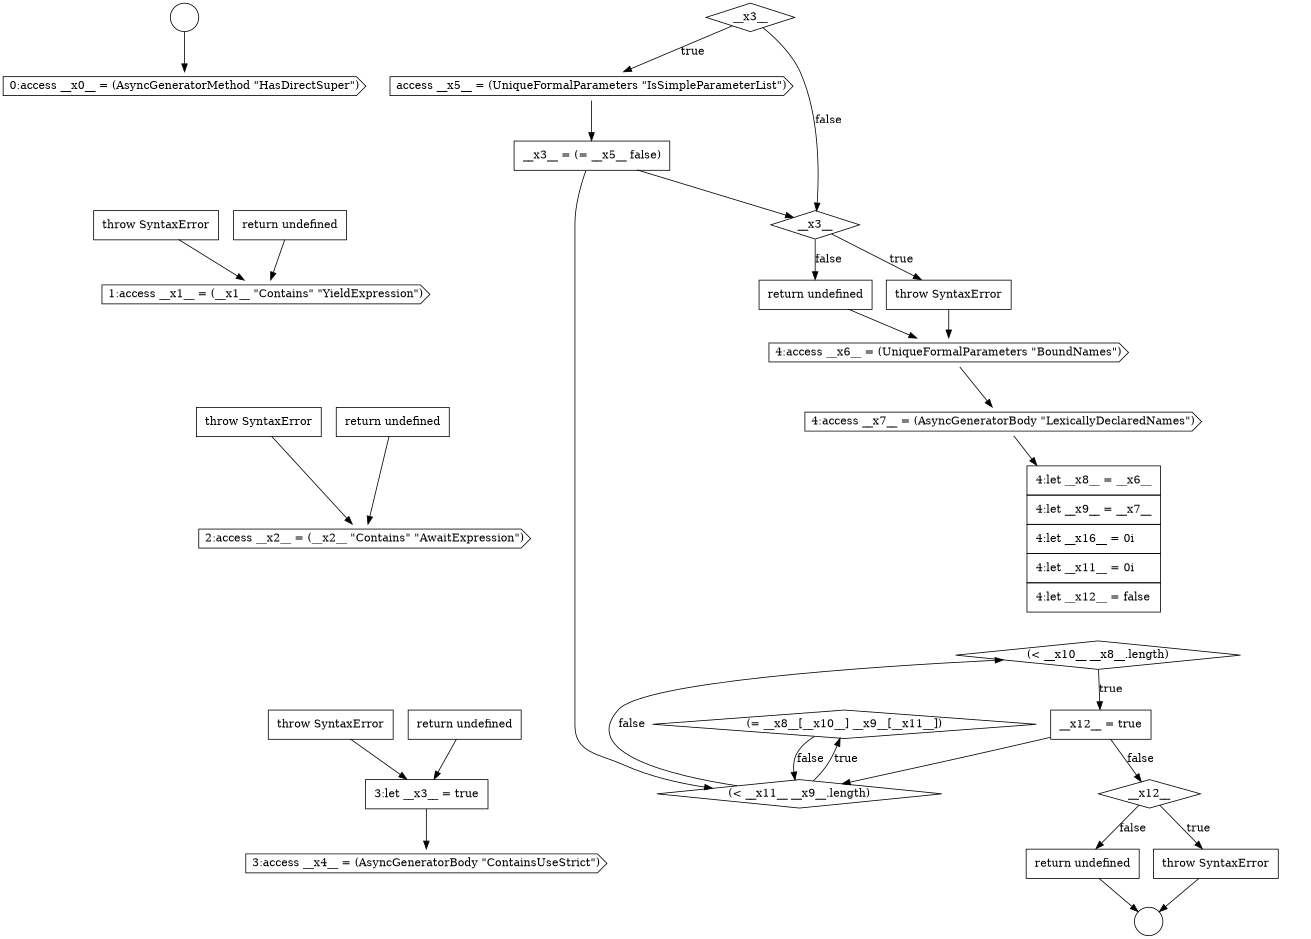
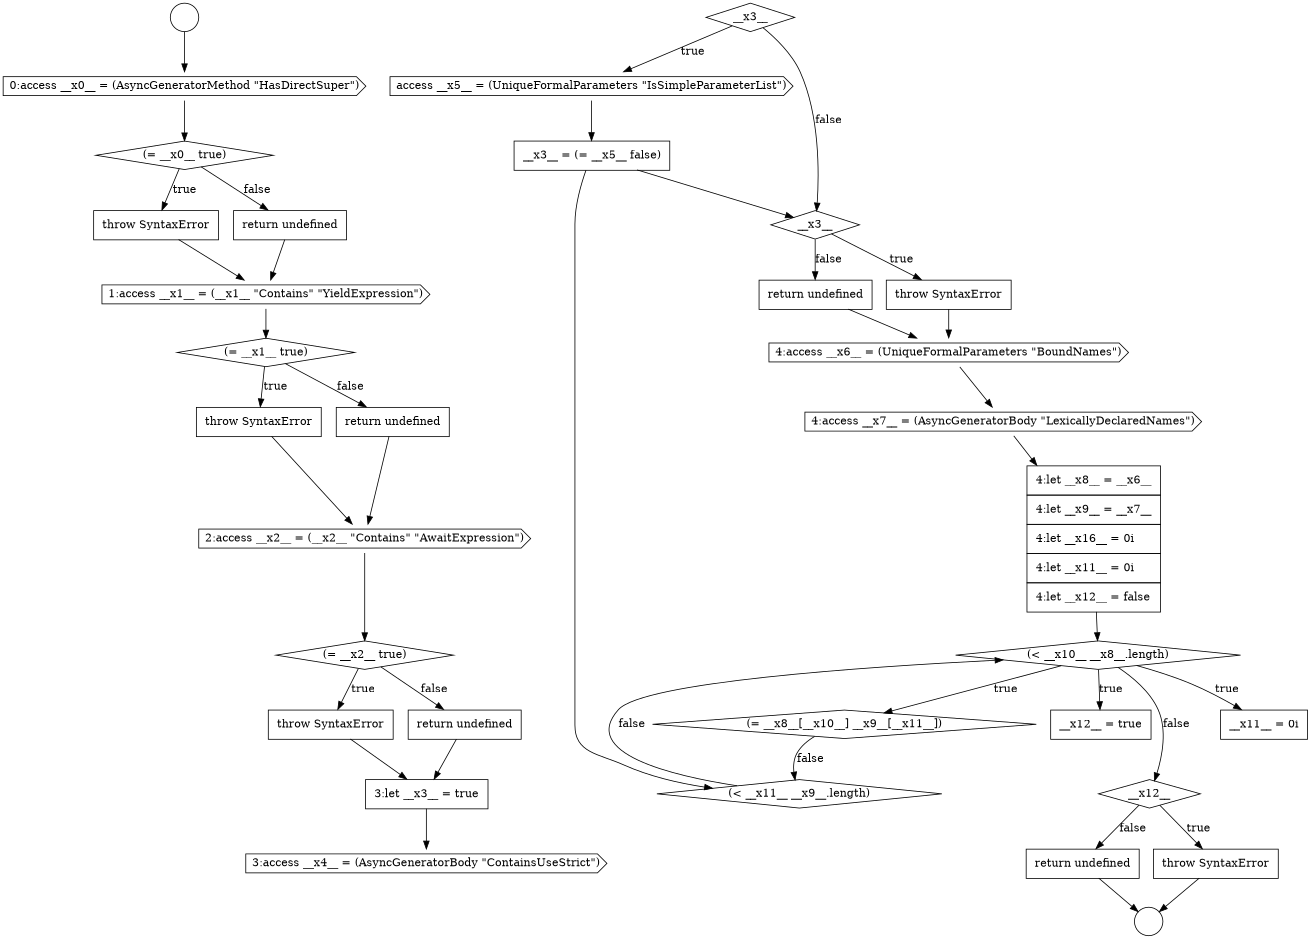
none -> (185, 155)
none -> (266, 352)
none -> (1097, 622)
none -> (365, 655)
none -> (1264, 724)
(1124, 757) -> (1159, 712)
(950, 760) -> none
(827, 765) -> (977, 688)
